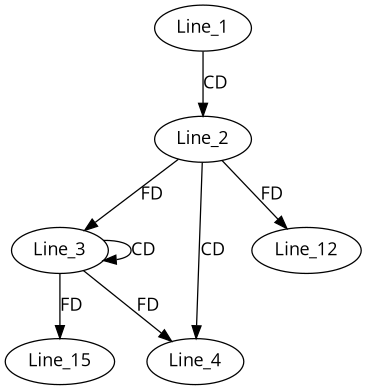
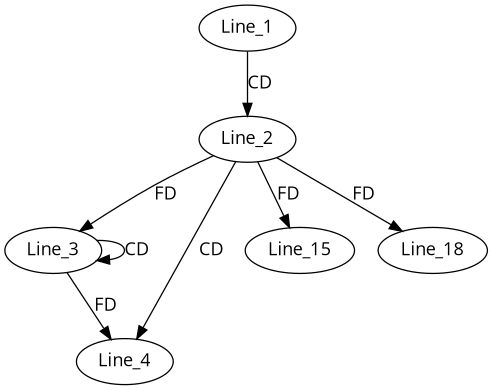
(307, 250) -> (433, 250)
(60, 300) -> (271, 189)
